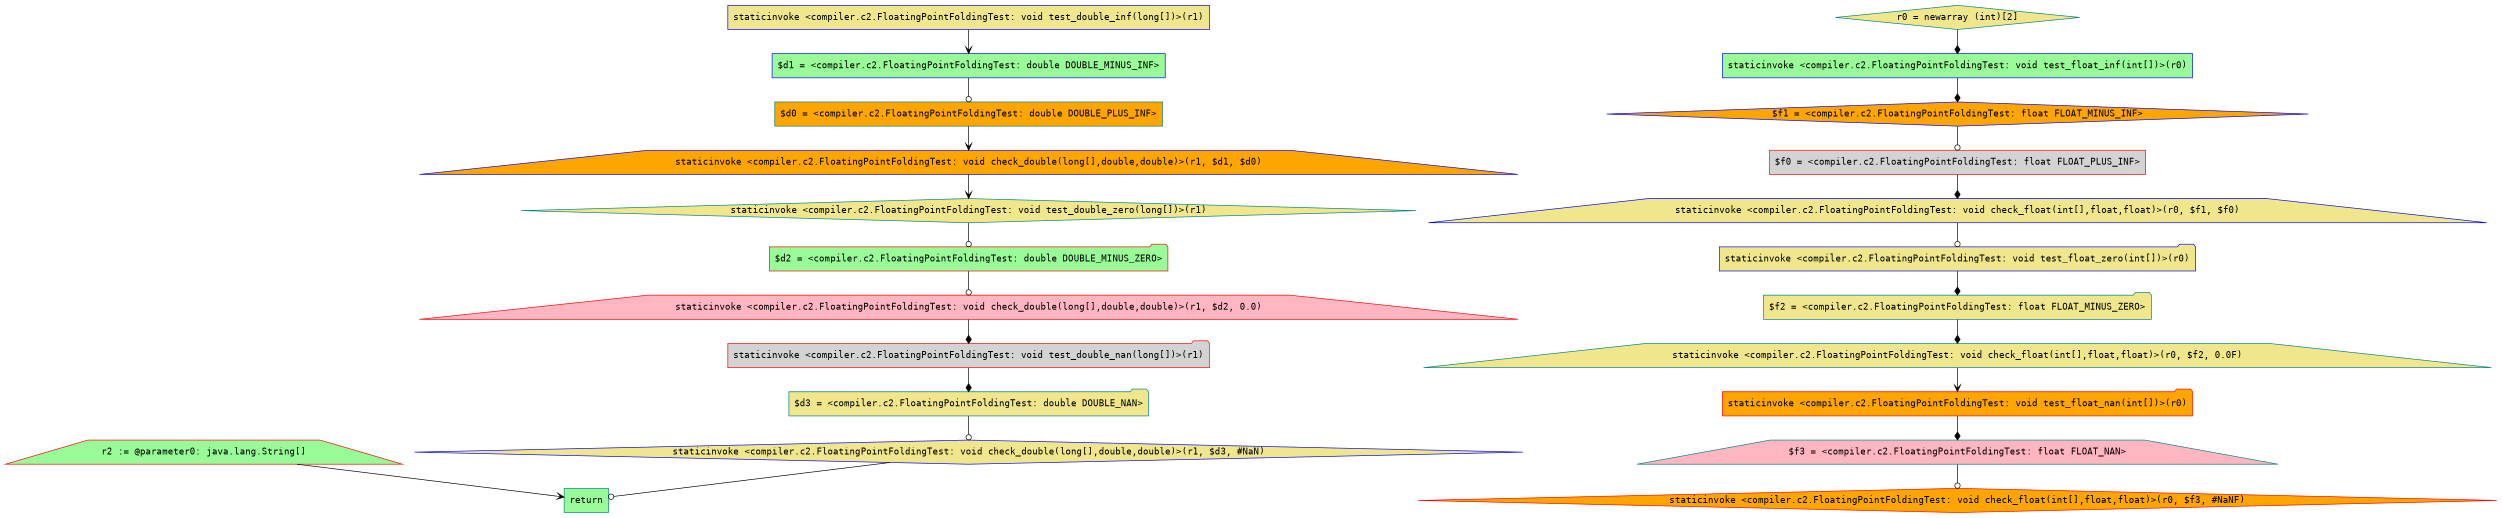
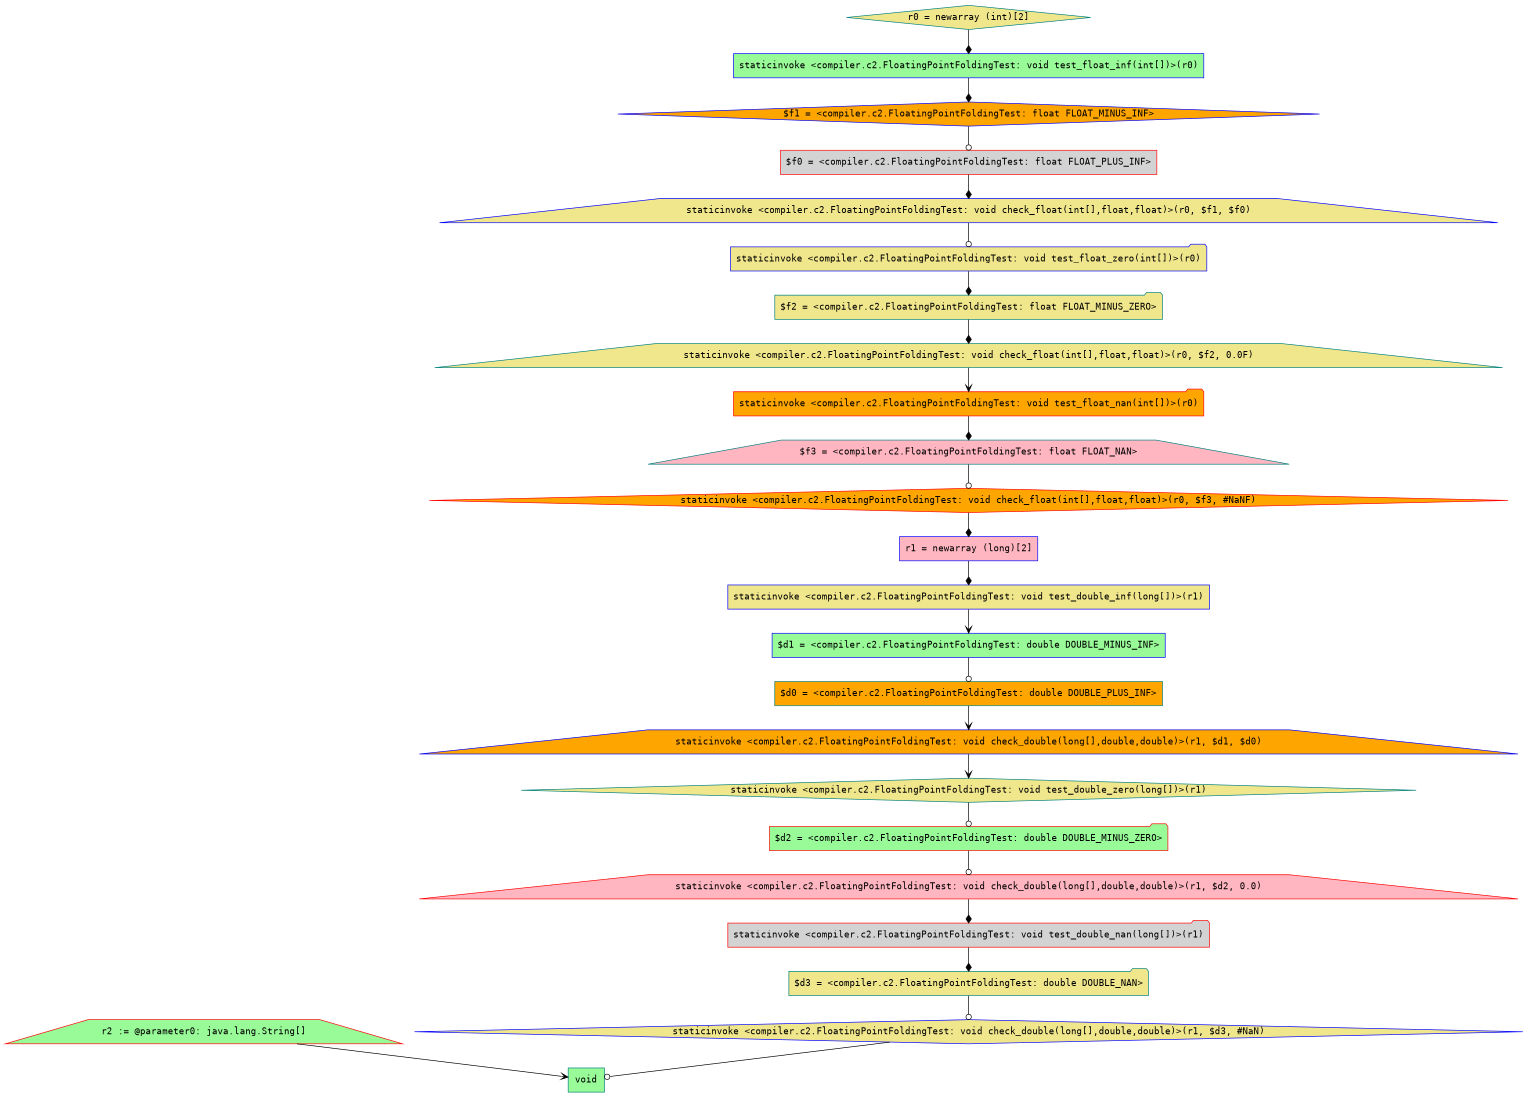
(586, 500) -> (586, 1080)
none -> (969, 549)
